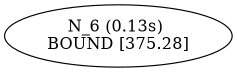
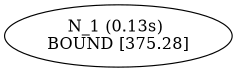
(118, 36) -> (118, 36)
